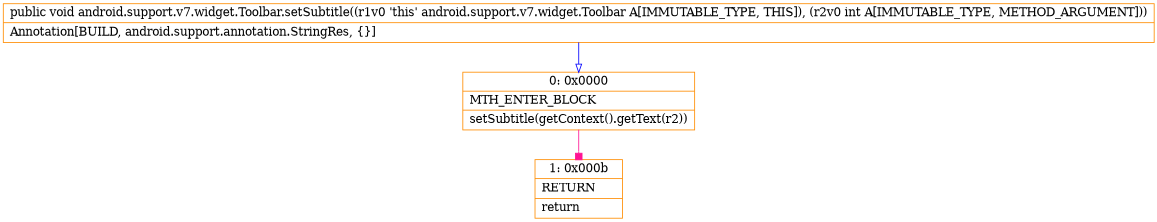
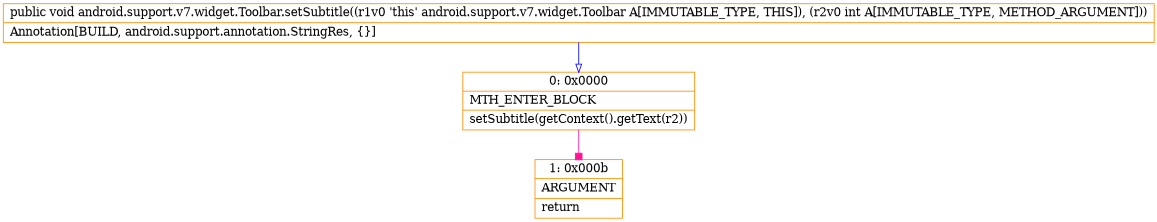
(568, 188) -> (579, 188)
